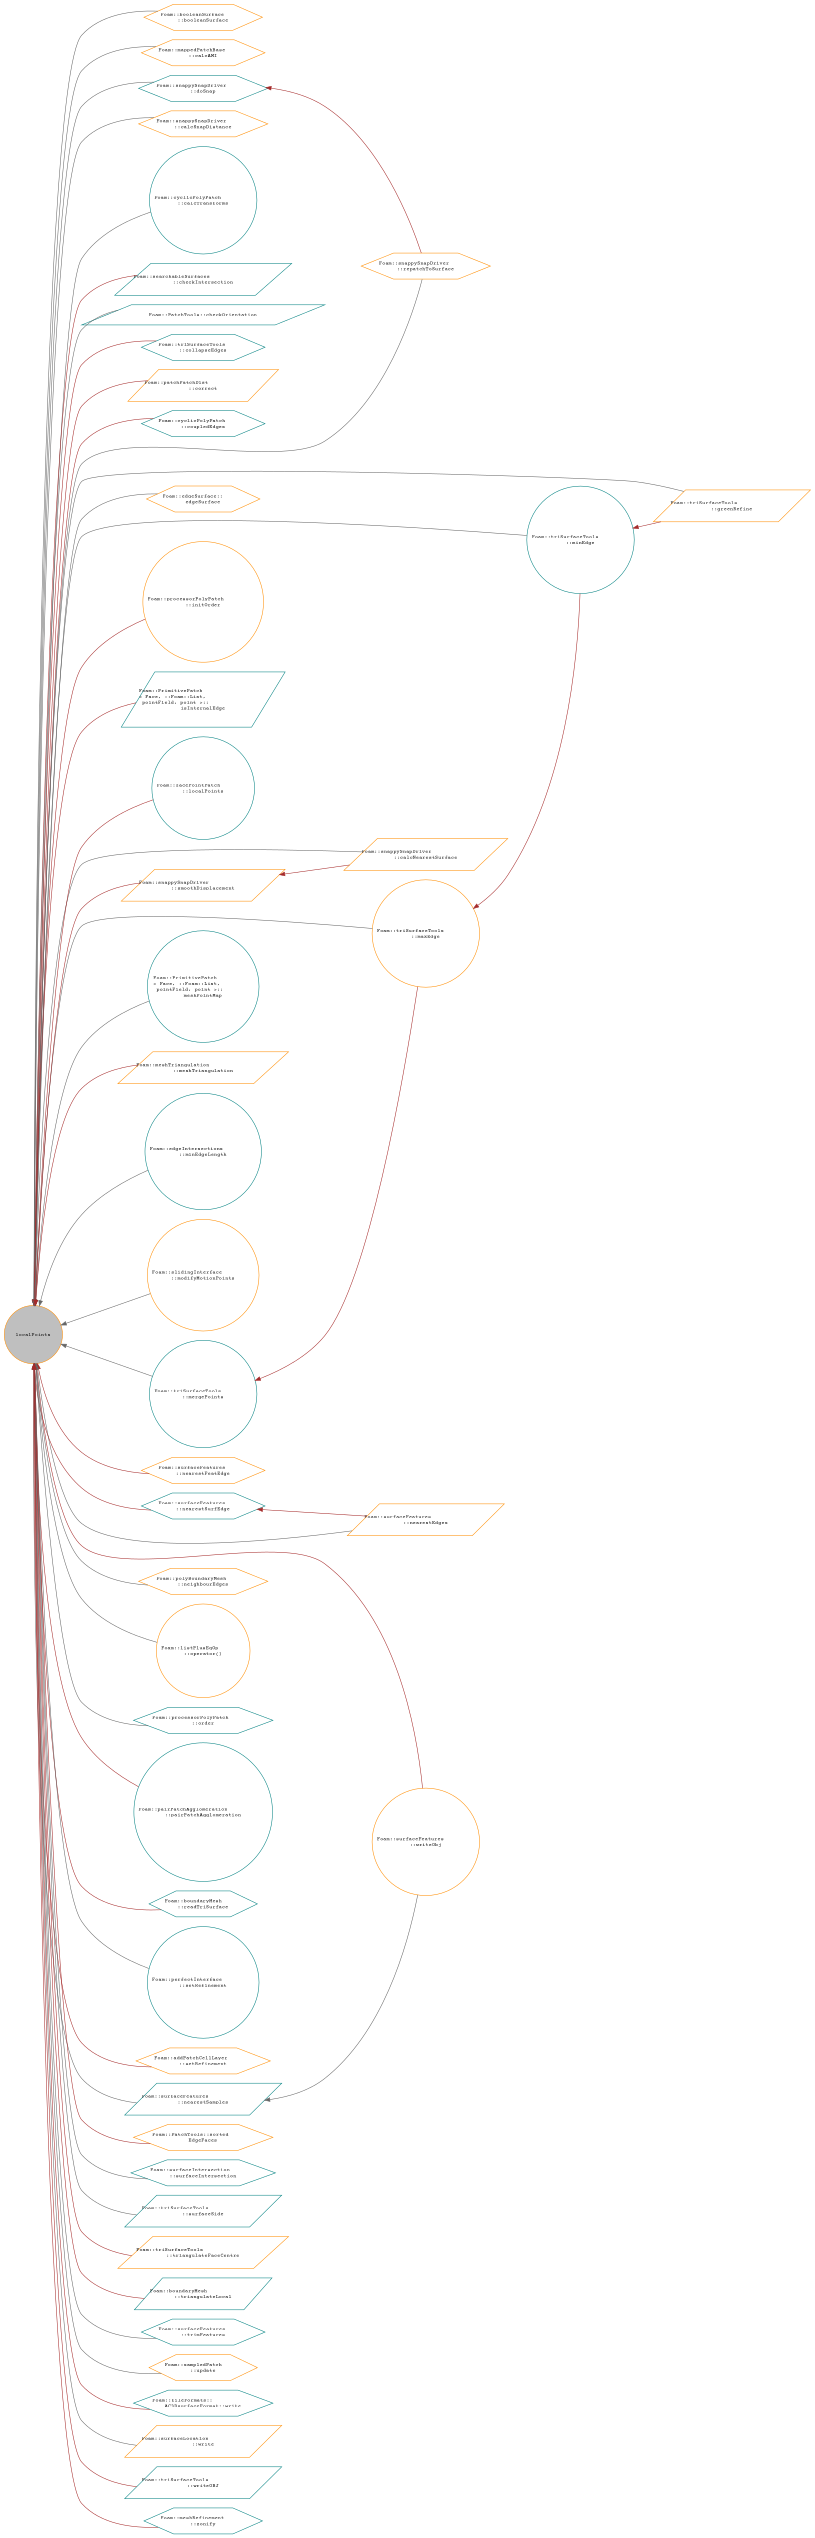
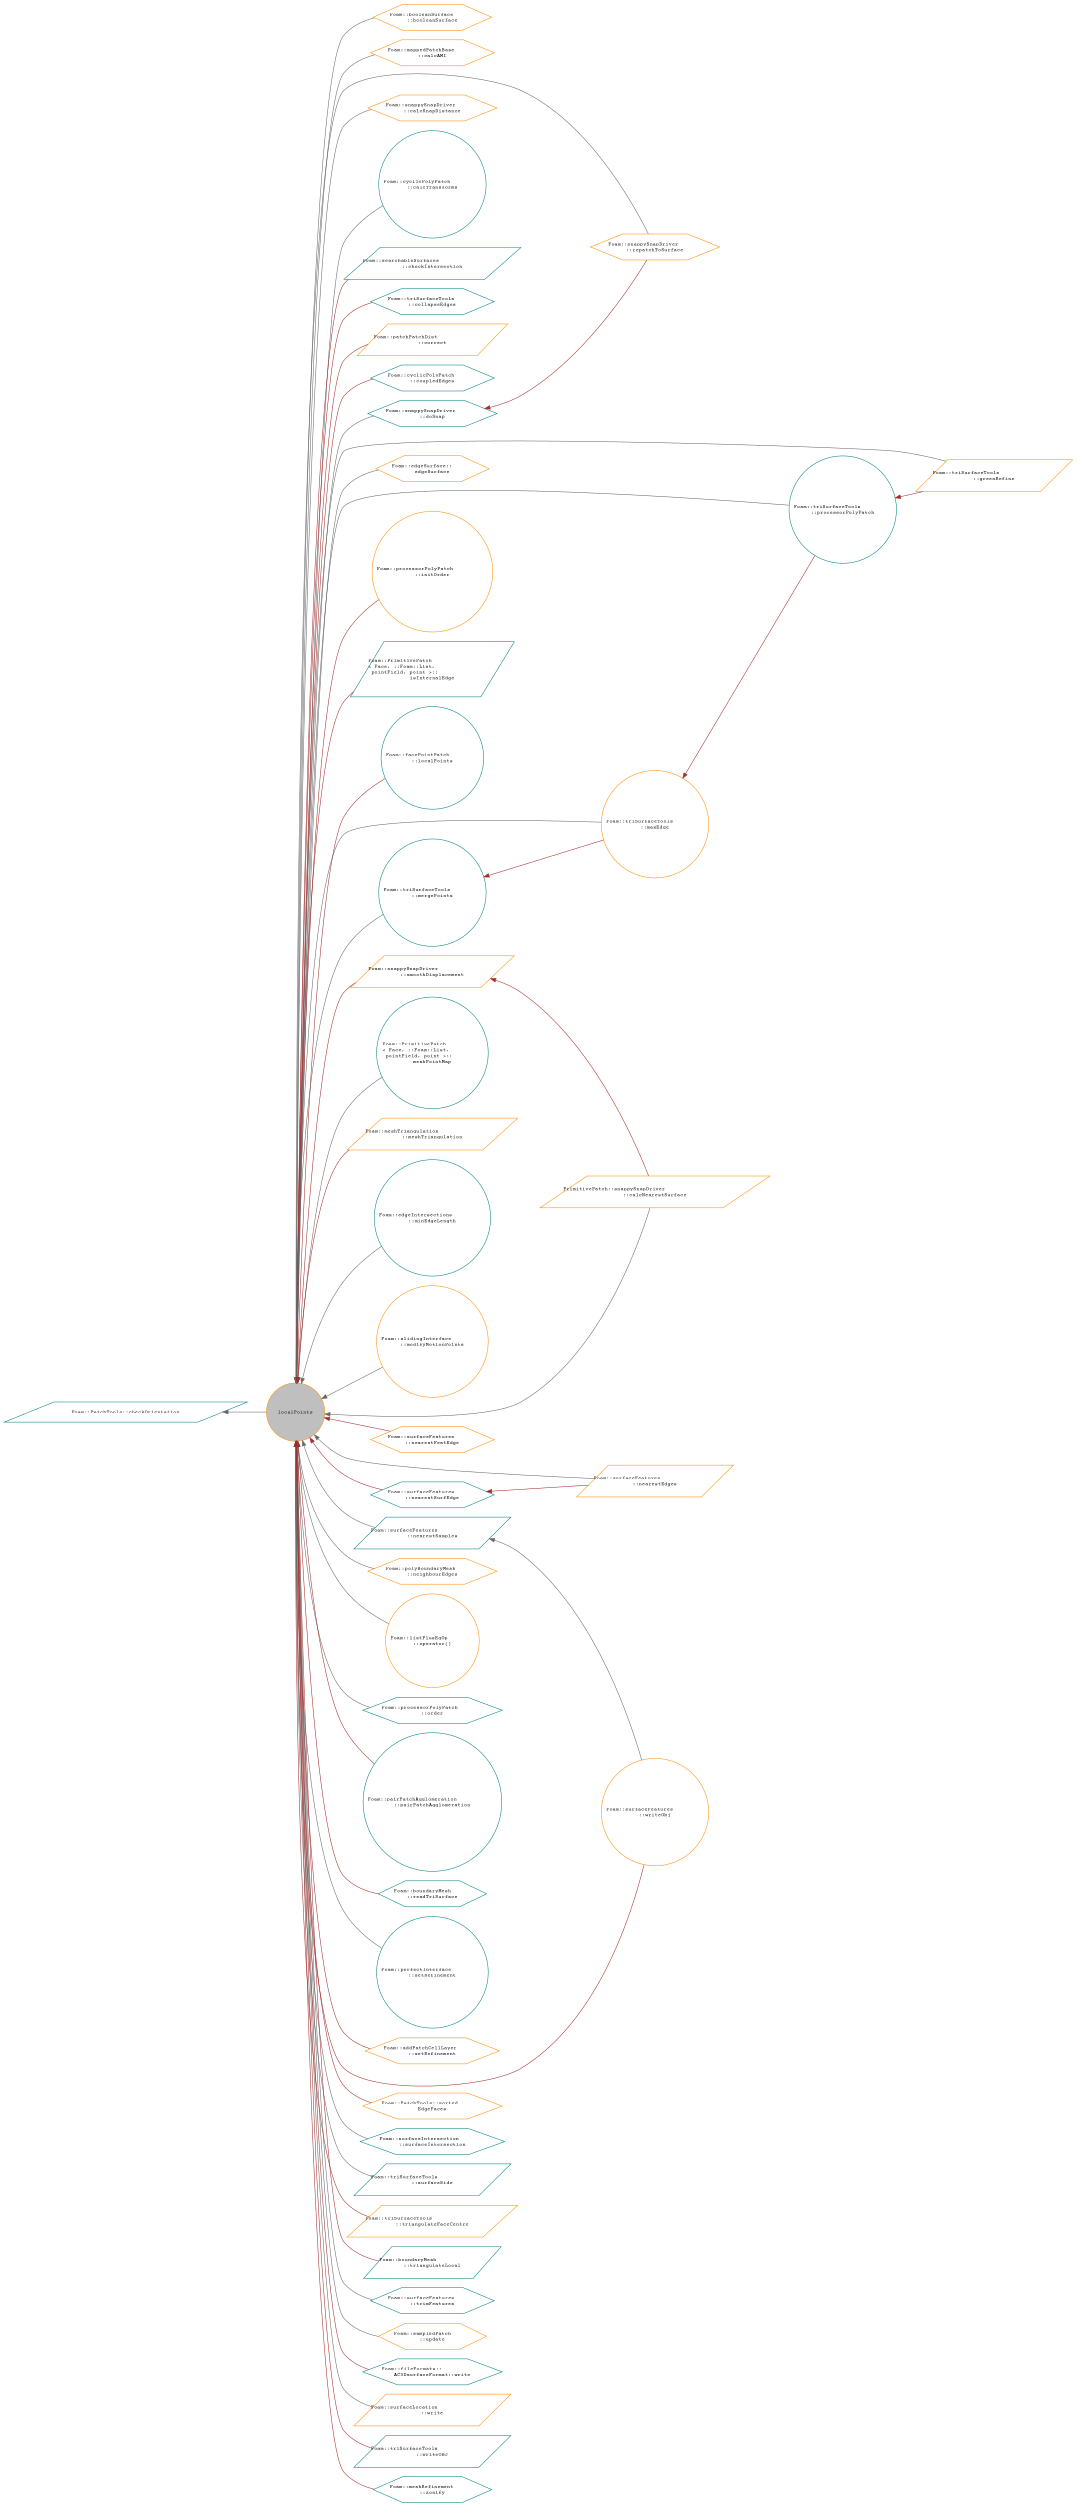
(581, 540) -> (843, 510)
(45, 793) -> (247, 1412)
(426, 854) -> (655, 1192)
